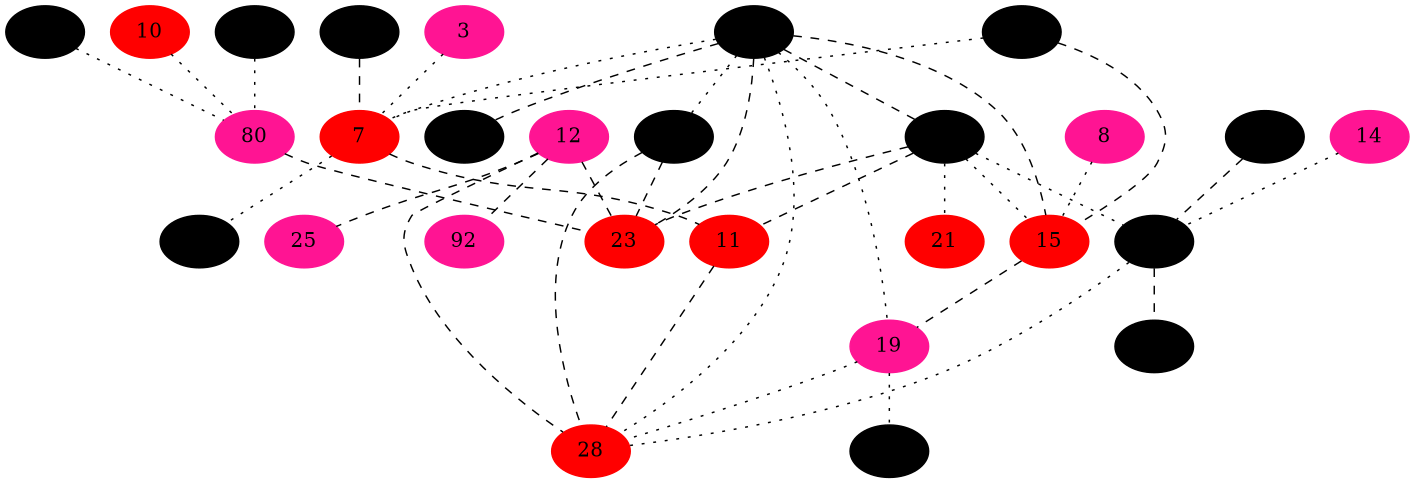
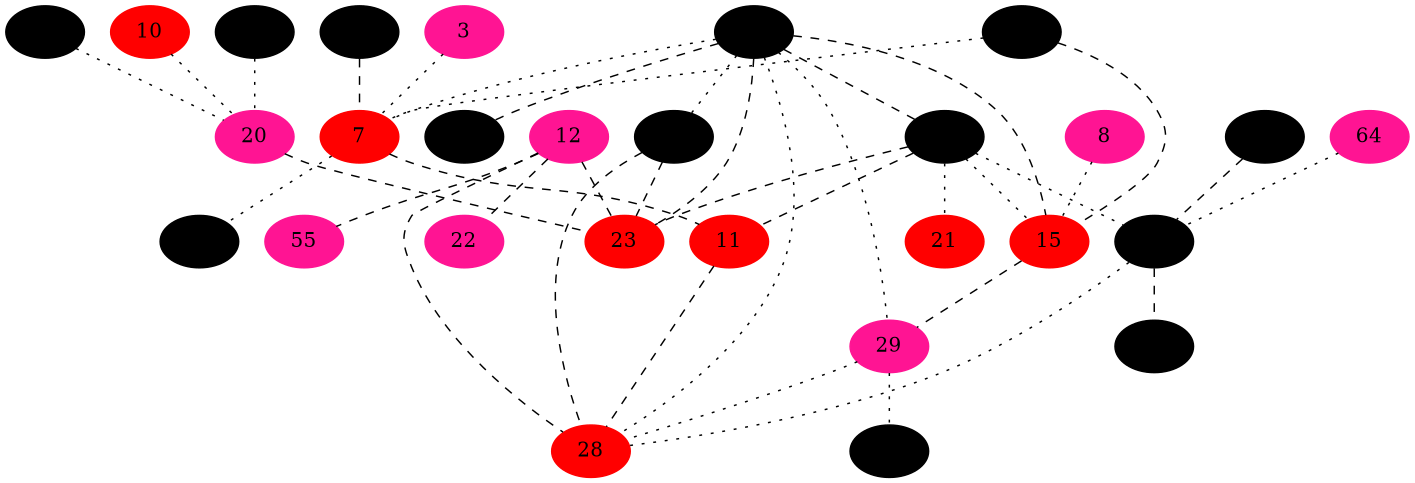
(255, 137) -> (255, 137)
(1370, 137) -> (1370, 137)
(304, 242) -> (304, 242)
(464, 242) -> (464, 242)
(889, 346) -> (889, 346)
